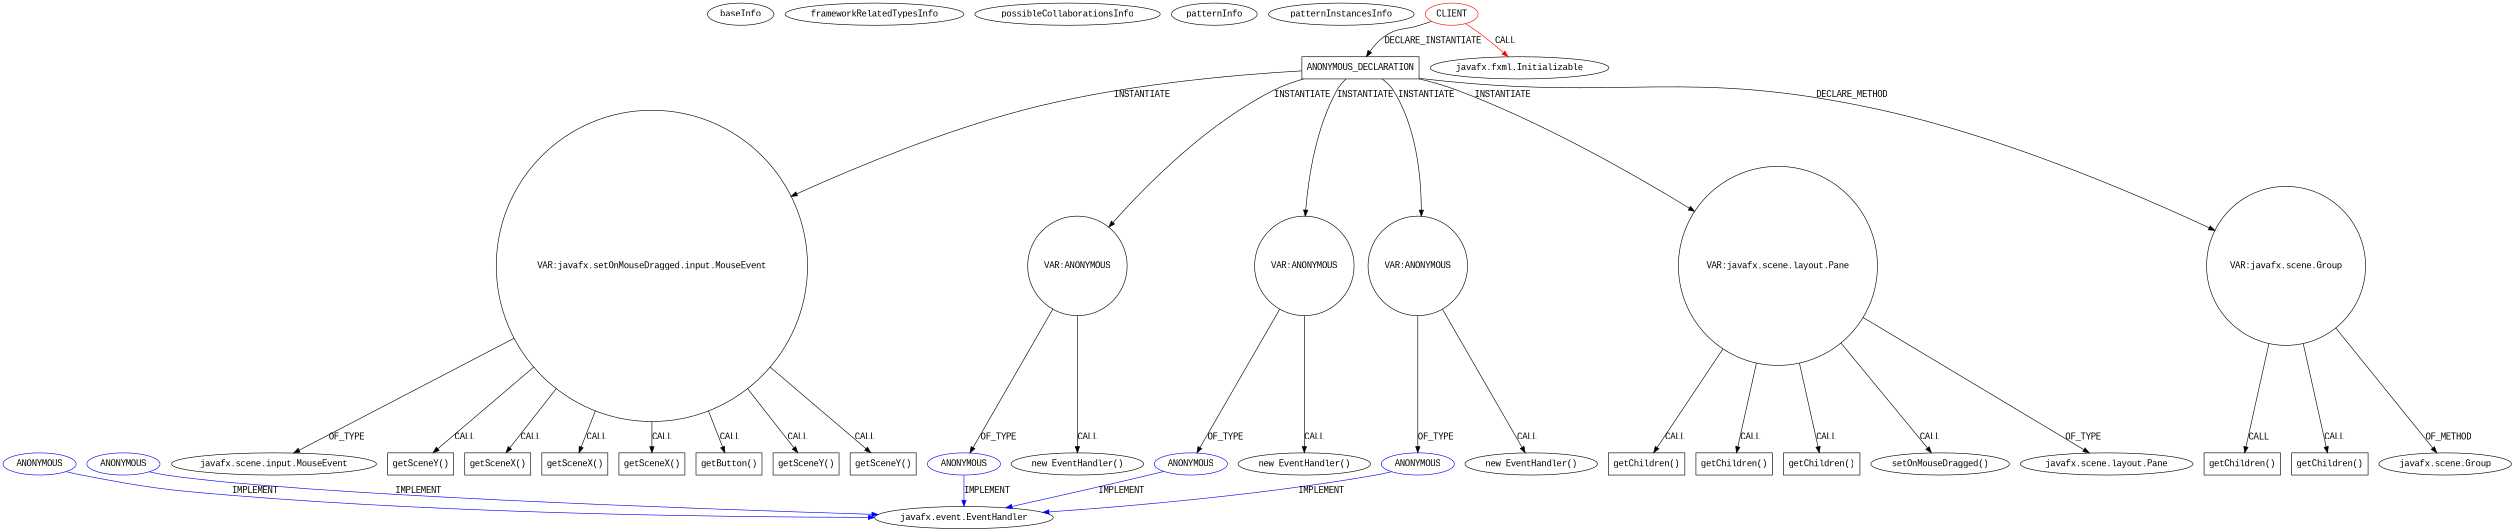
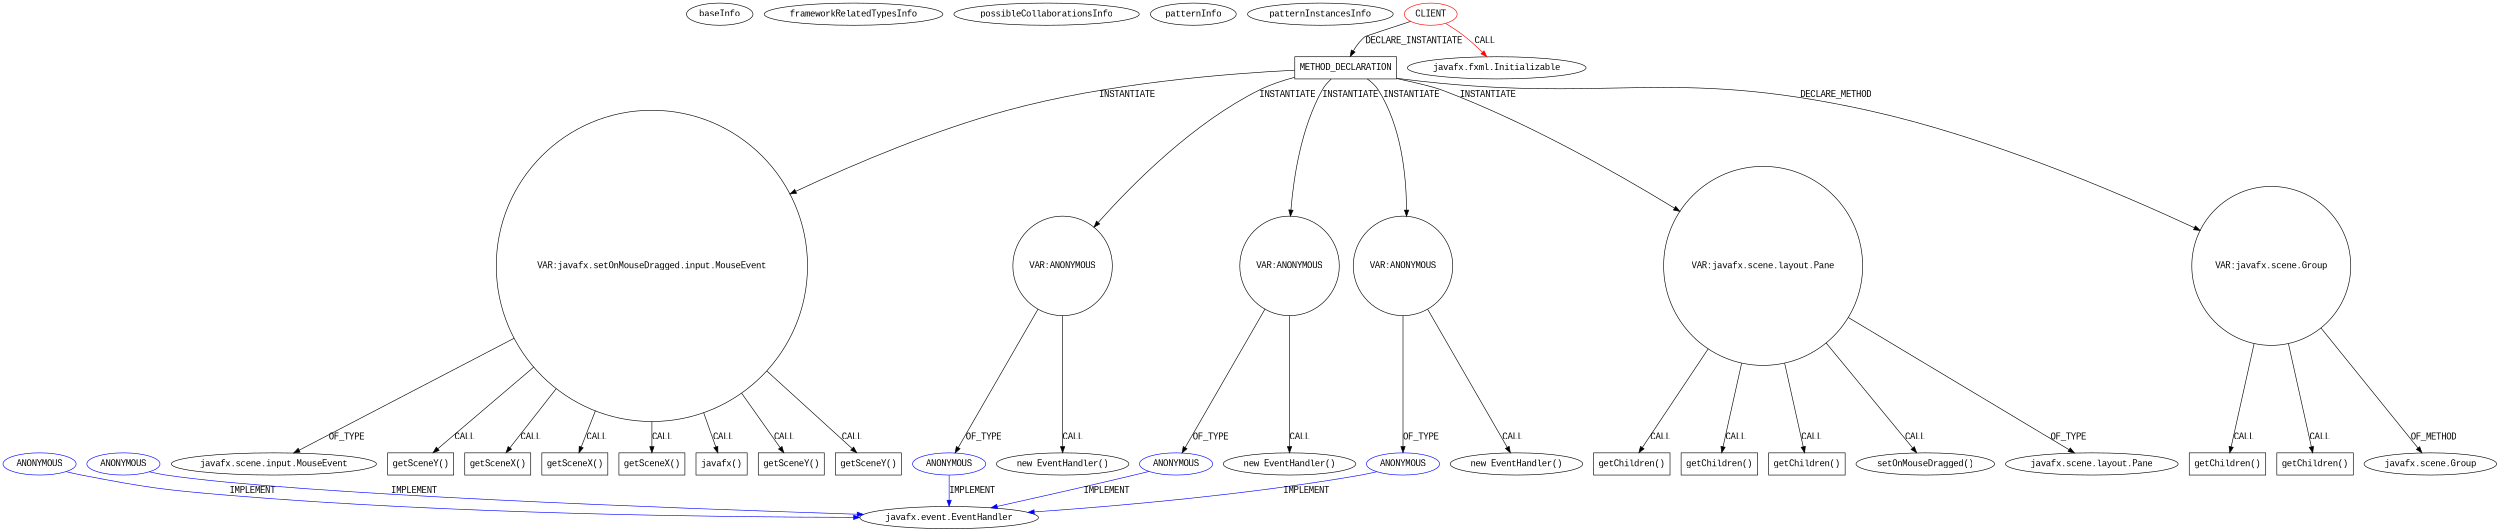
(1360, 68) -> (1346, 68)
(729, 464) -> (722, 464)
